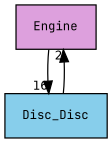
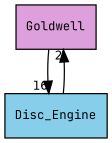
(56, 27) -> (56, 27)
(56, 116) -> (56, 116)
